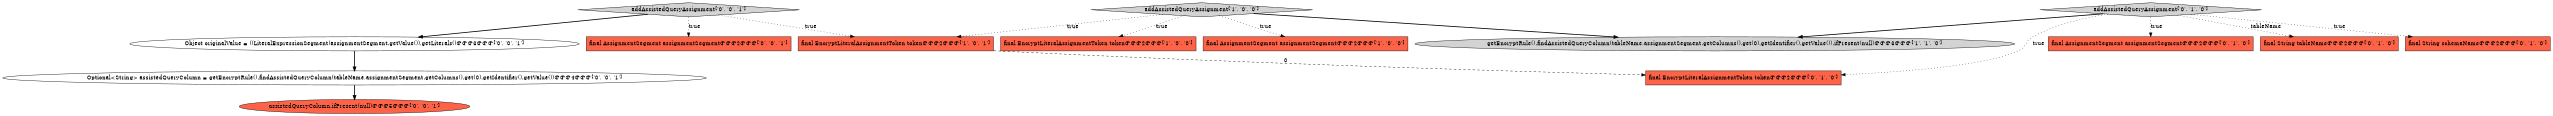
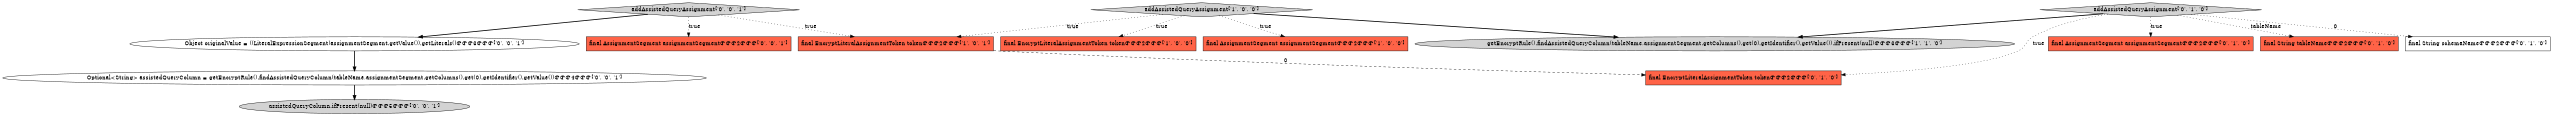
(2340, 27) -> (2336, 27)
(2478, 44) -> (2478, 44)
(355, 107) -> (355, 107)
